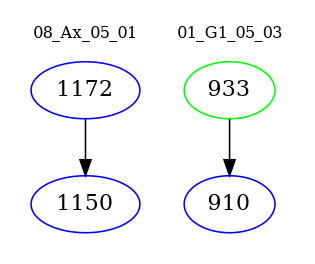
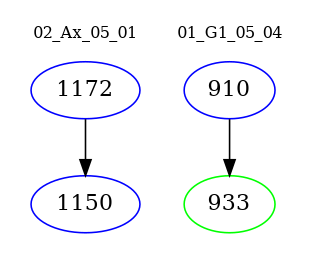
(86, 34) -> (86, 34)
(230, 34) -> (230, 34)
(230, 139) -> (230, 139)
